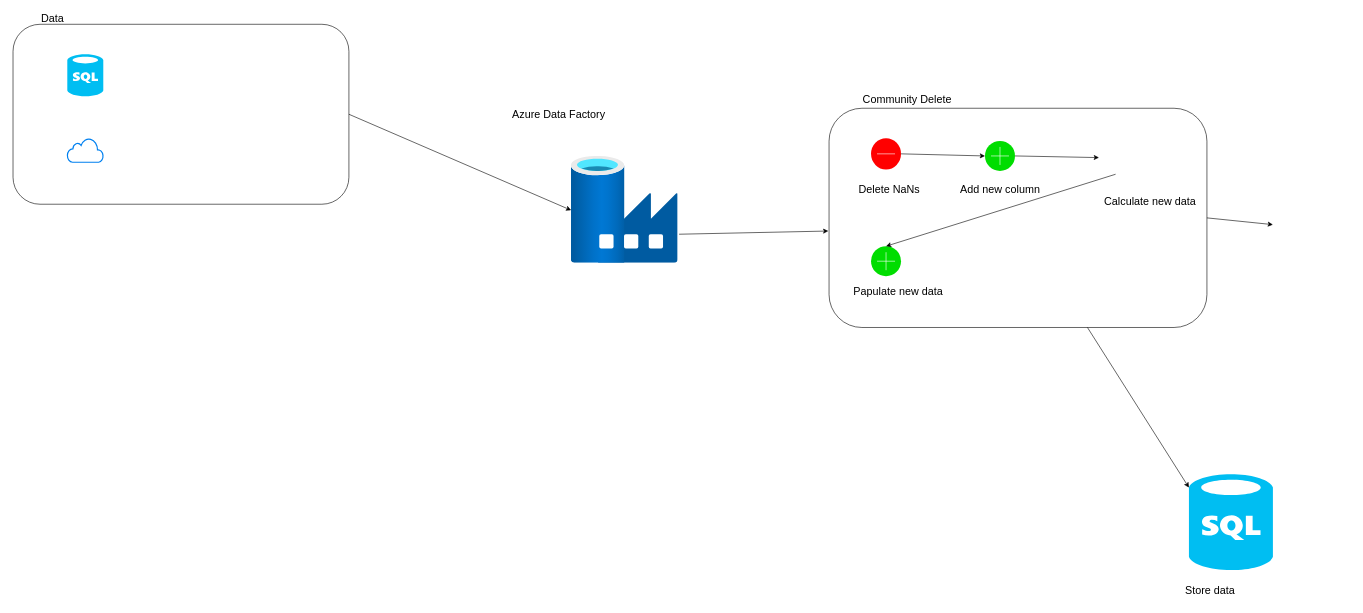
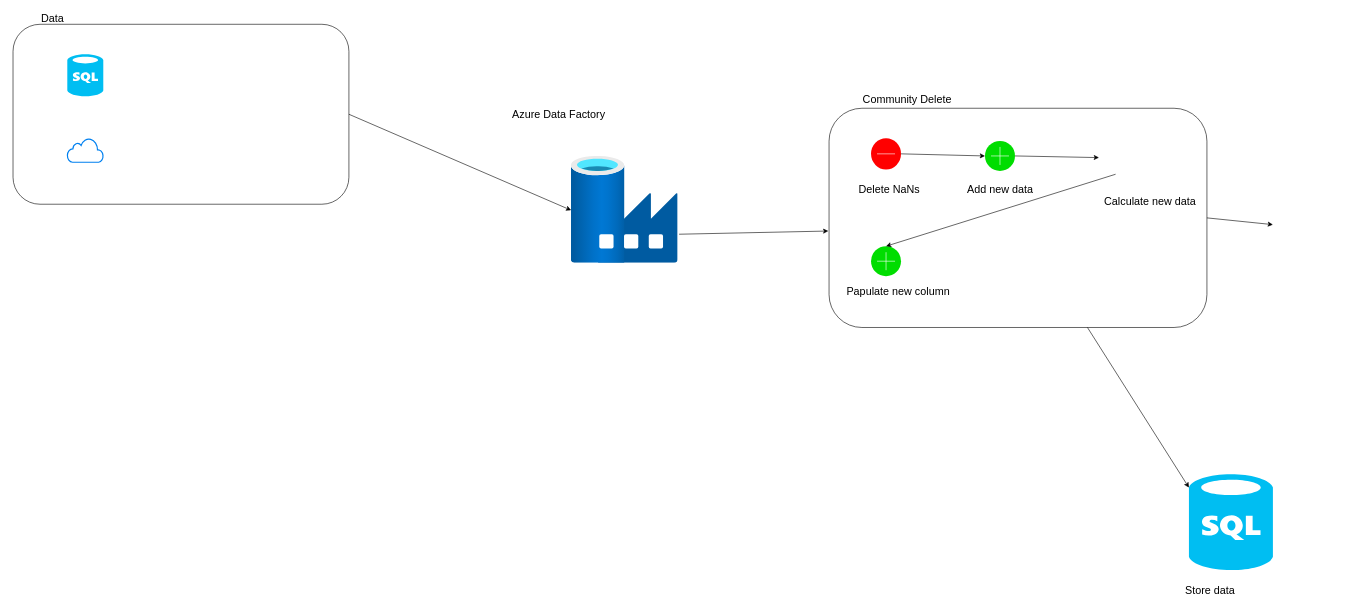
(1000, 189) -> (1000, 189)
(898, 291) -> (898, 291)
